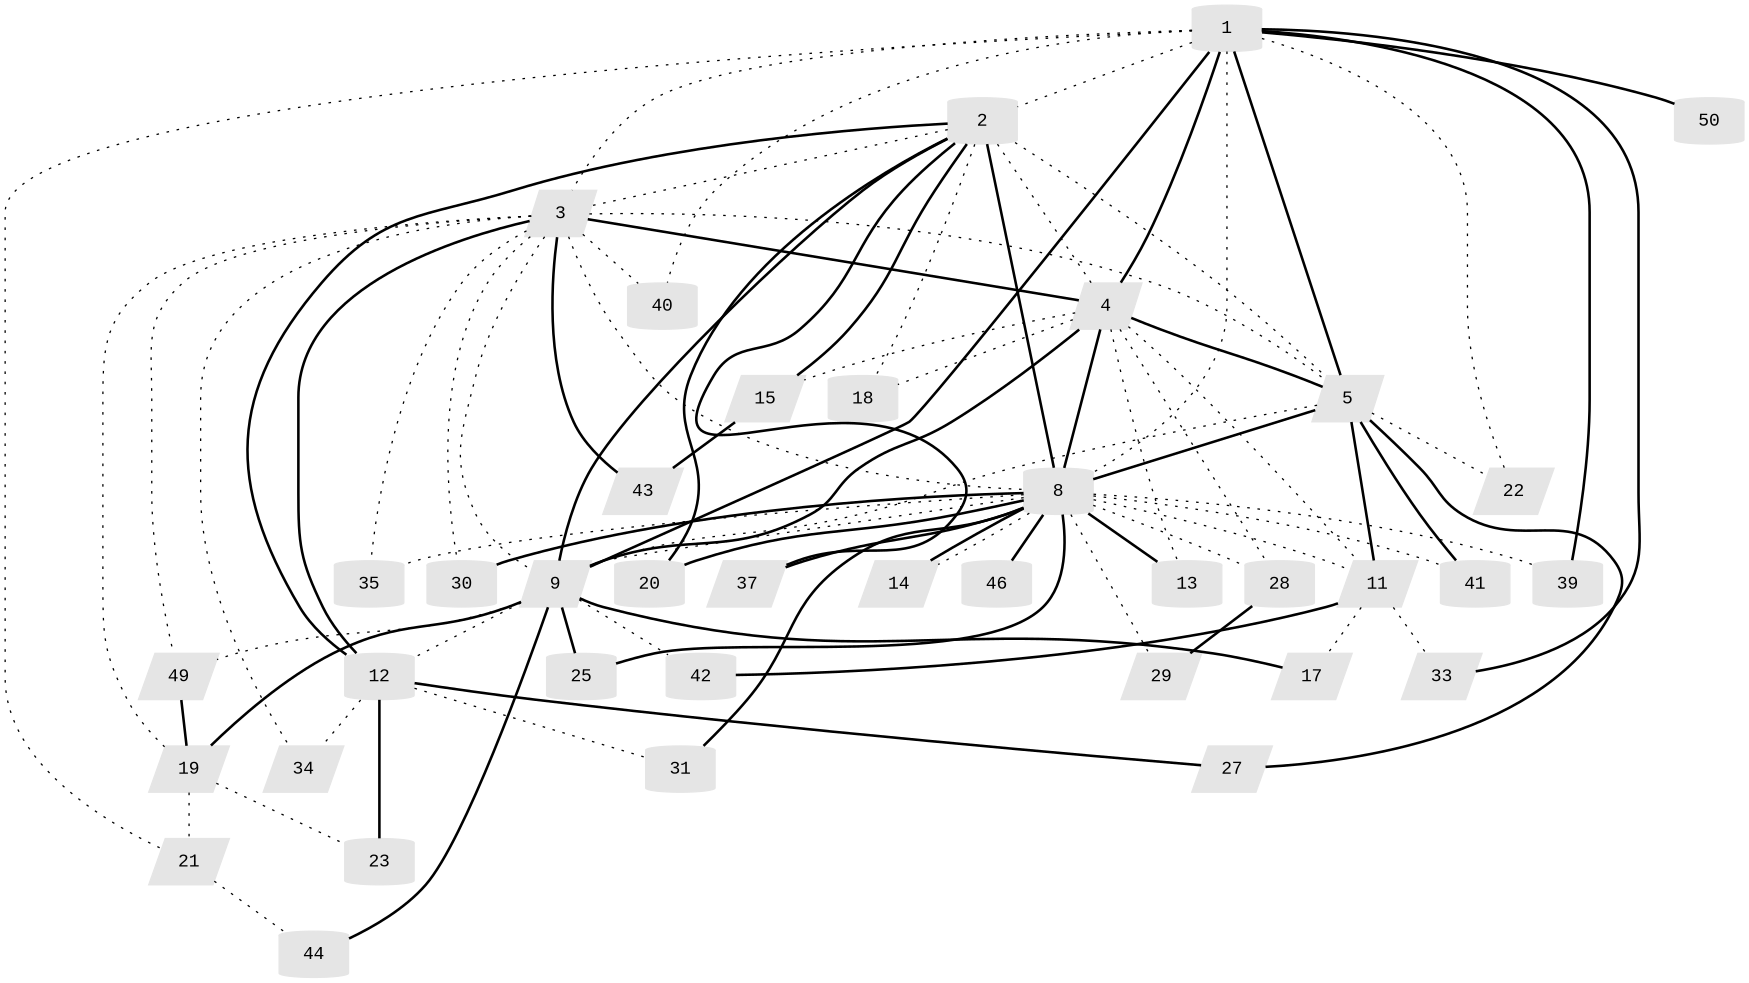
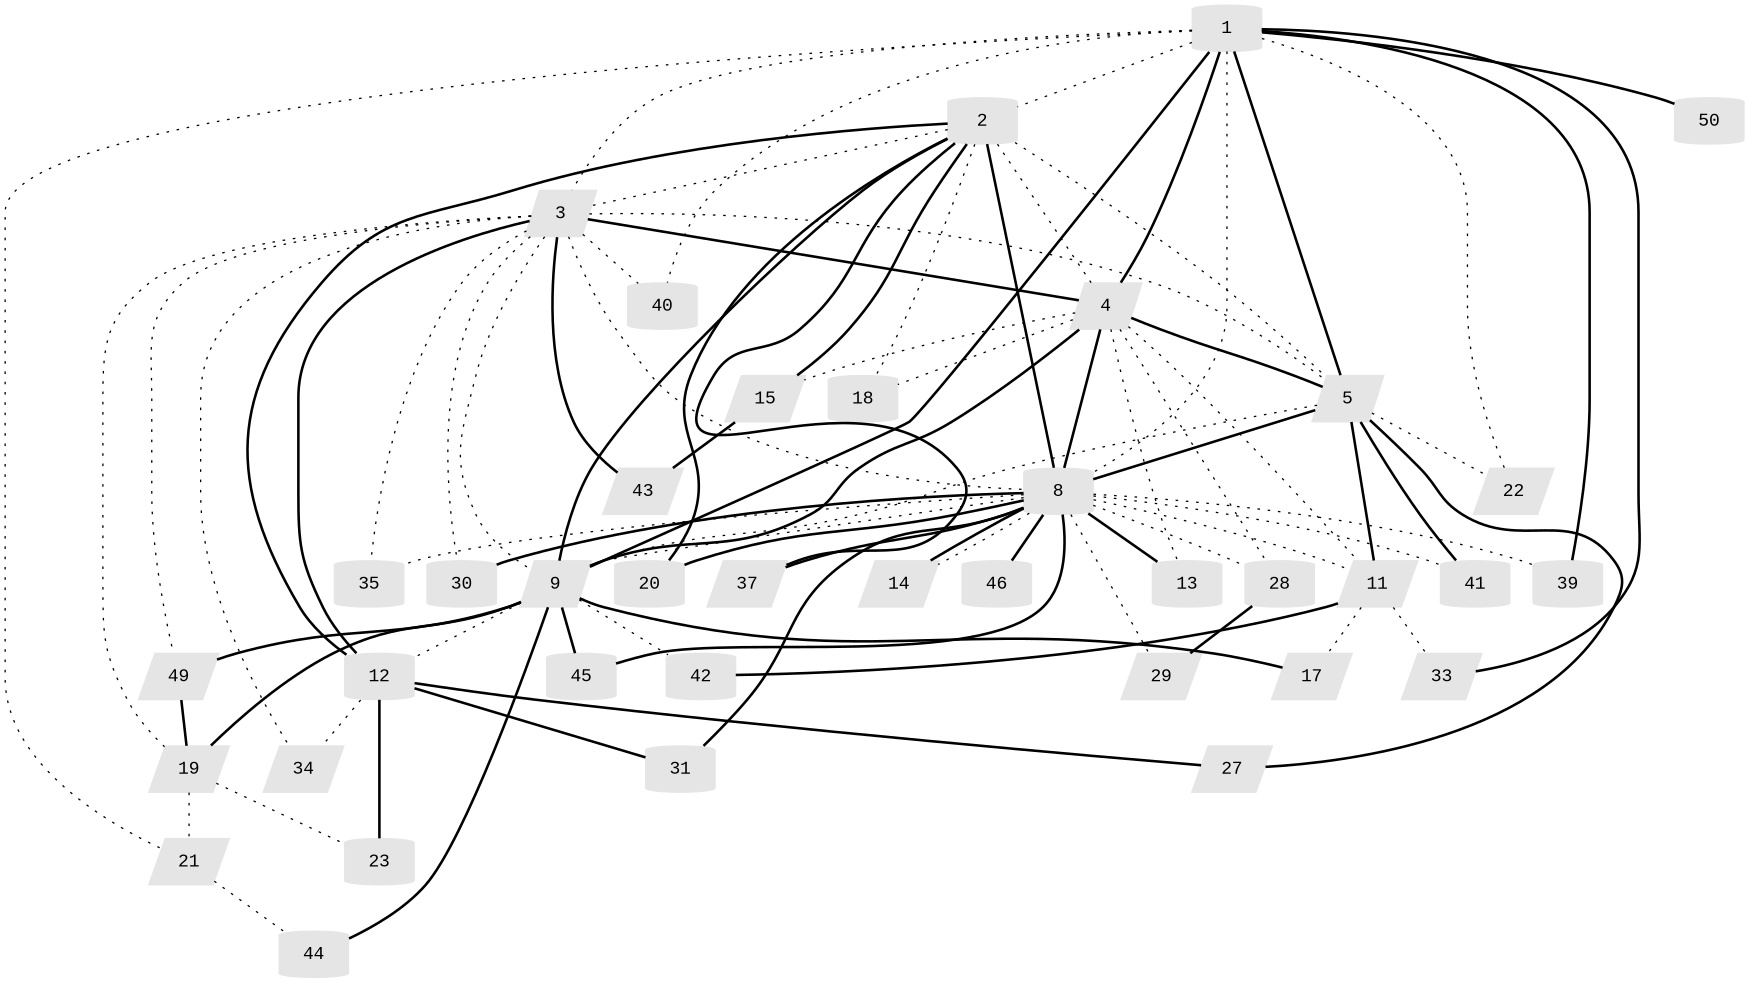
(361, 633) -> (361, 633)
(581, 676) -> (581, 676)
(530, 723) -> (530, 723)
